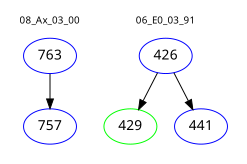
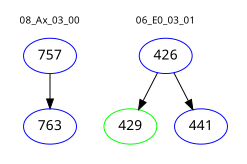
(166, 21) -> (166, 21)
(50, 86) -> (50, 86)
